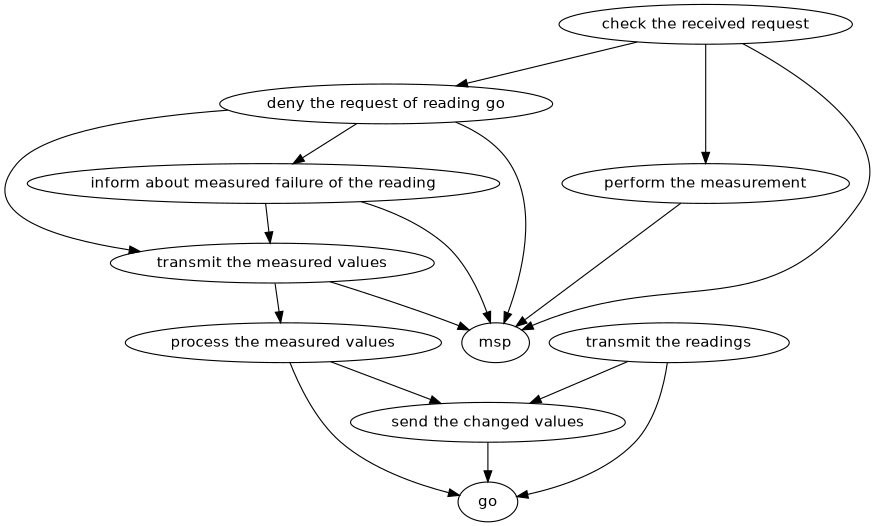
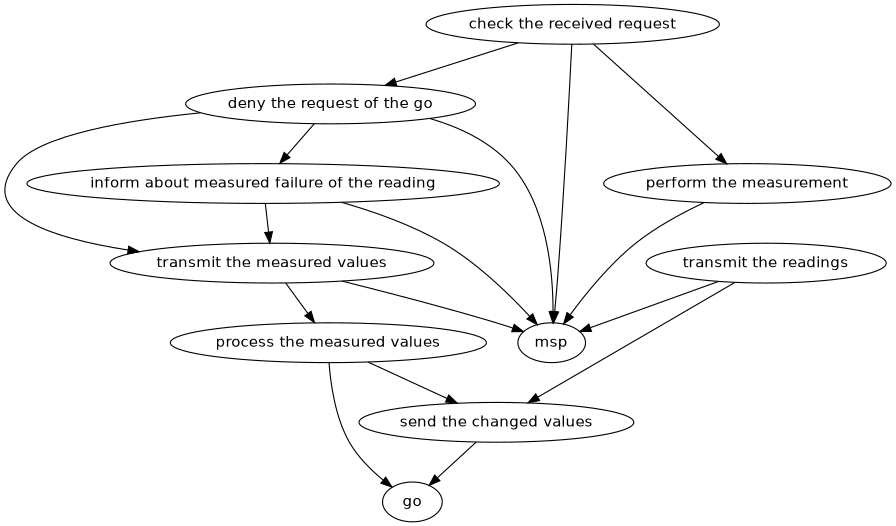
(386, 104) -> (331, 104)
(622, 454) -> (654, 305)
